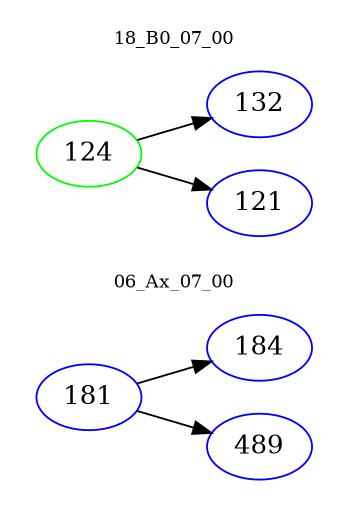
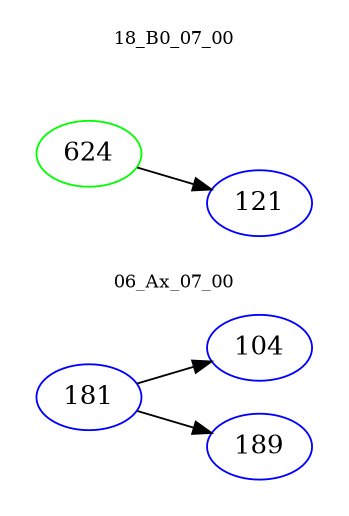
(260, 104) -> none
(89, 154) -> (89, 154)
(260, 348) -> (260, 348)
(260, 447) -> (260, 447)
